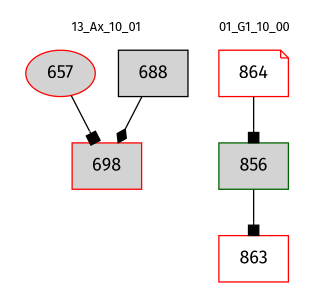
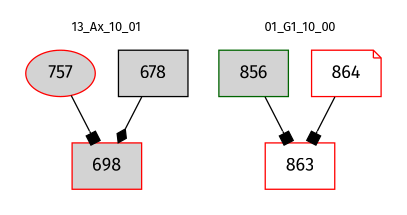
(61, 73) -> (61, 73)
(153, 73) -> (153, 73)
(254, 113) -> (326, 114)
